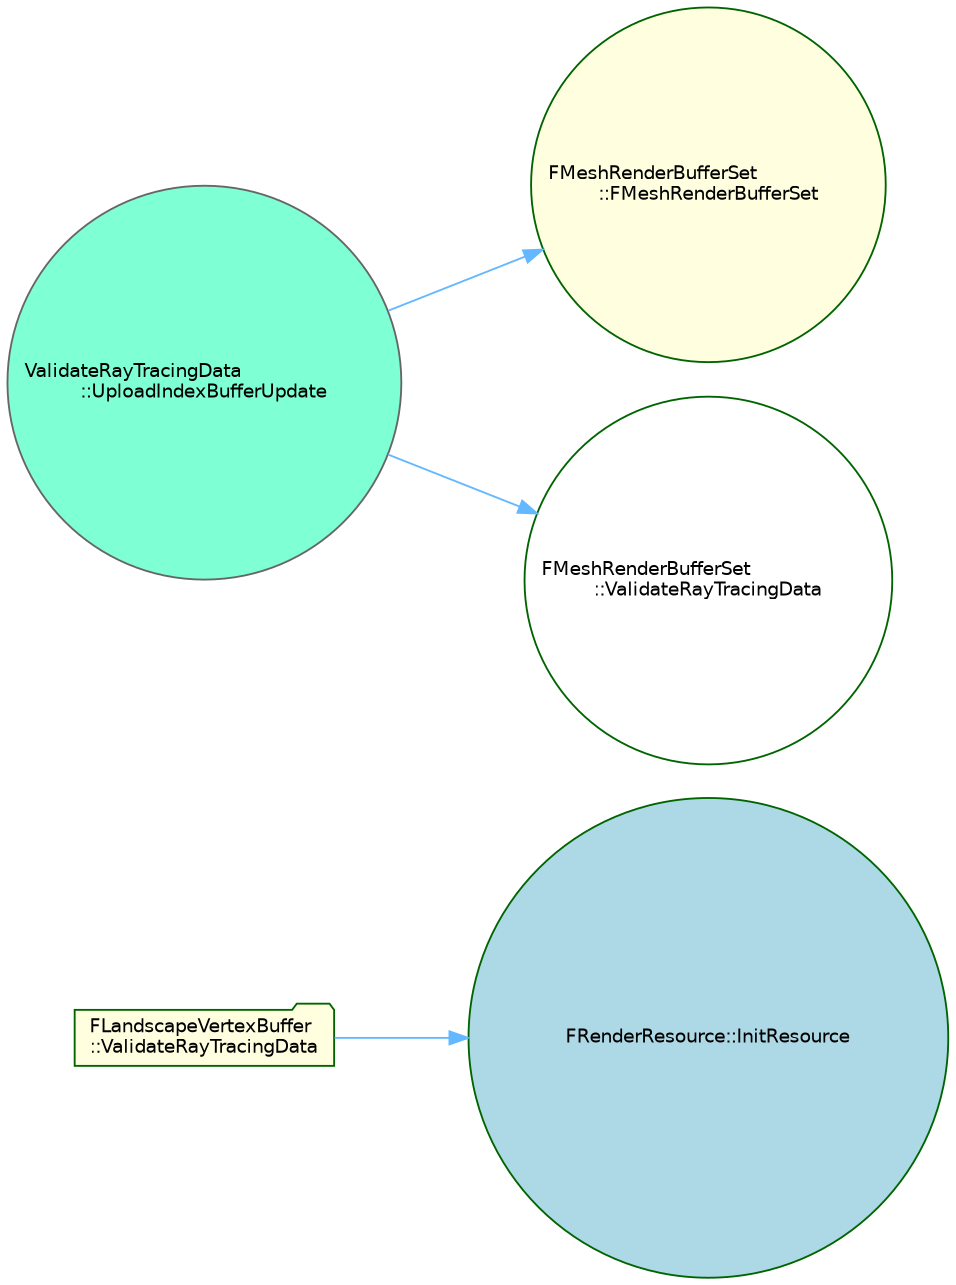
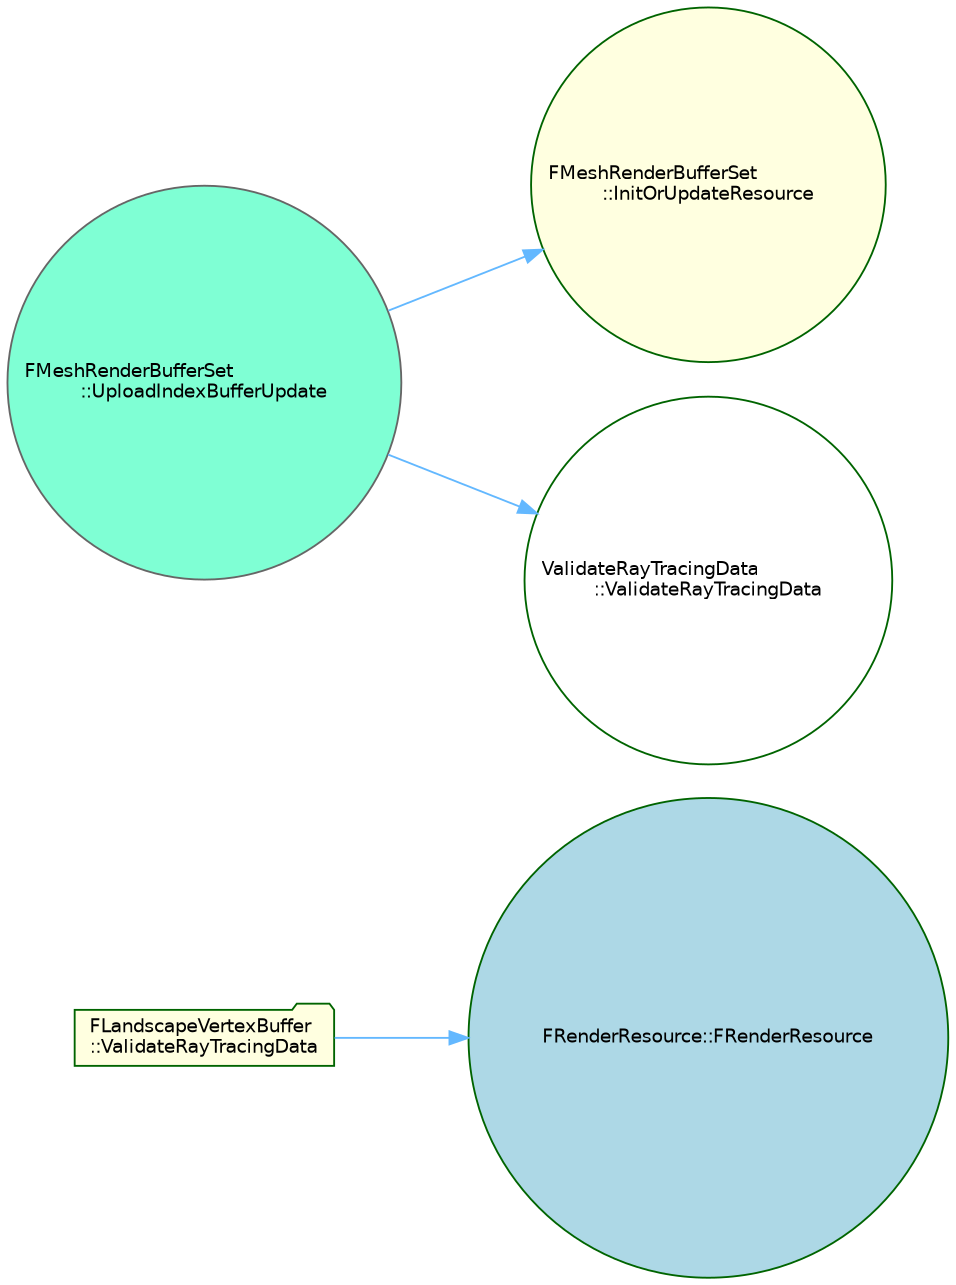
(708, 185) -> (708, 185)
(204, 383) -> (204, 383)
(708, 581) -> (708, 581)
(708, 1038) -> (708, 1038)
